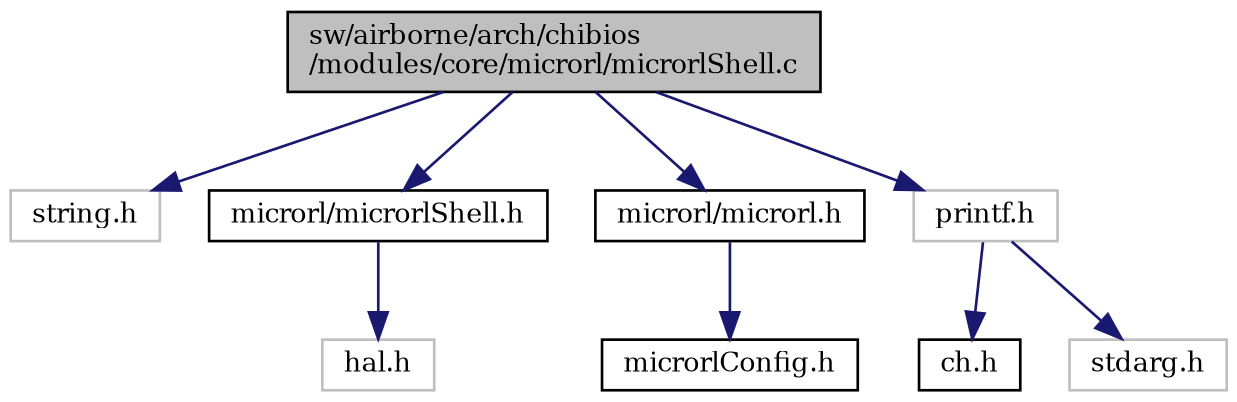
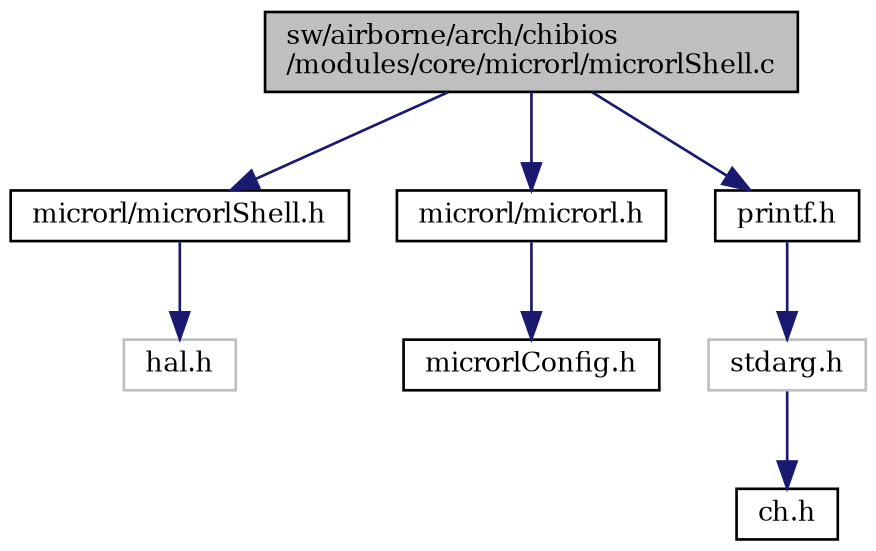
(85, 216) -> none
(986, 216) -> (787, 216)
(979, 277) -> (787, 426)
